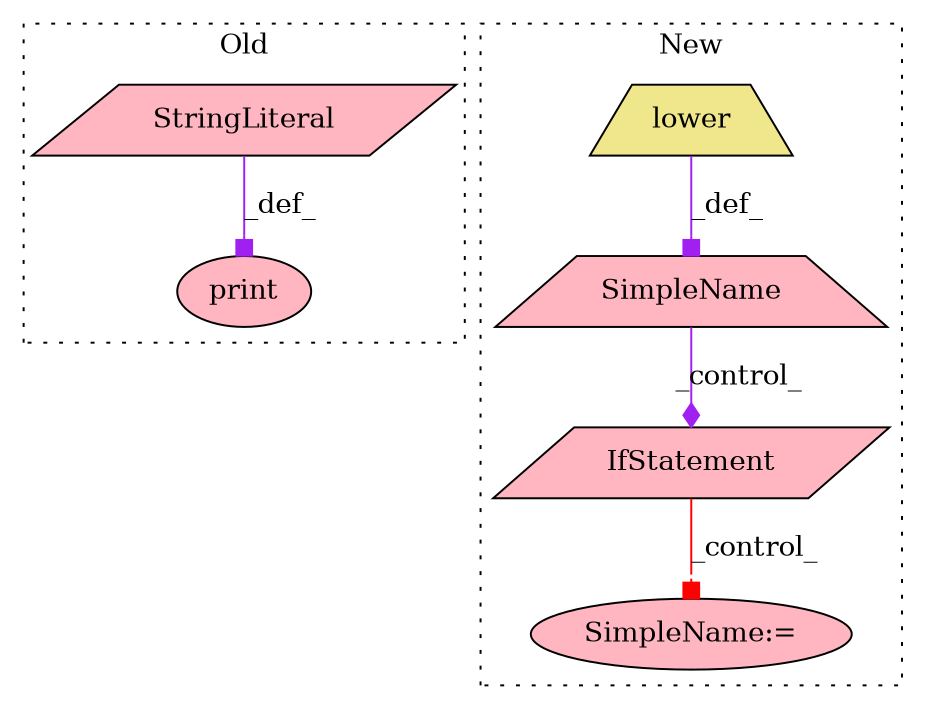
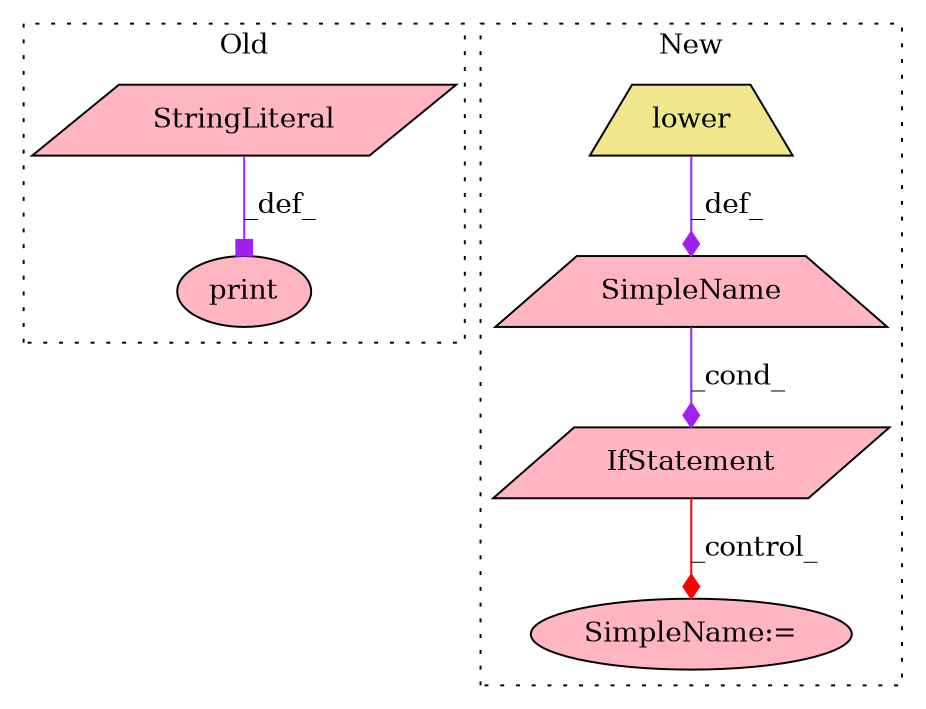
(691, 196) -> (691, 196)
(739, 377) -> (739, 377)
(691, 537) -> (691, 537)
